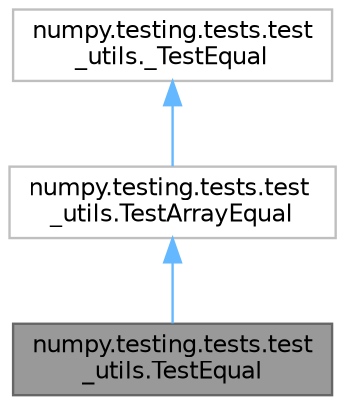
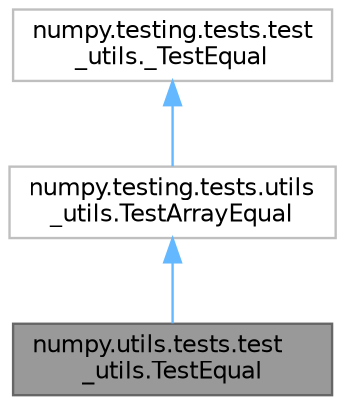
(173, 202) -> (173, 202)
(173, 359) -> (173, 359)
